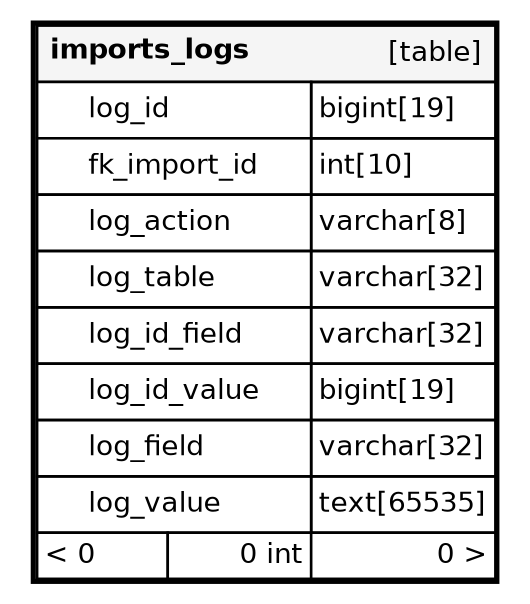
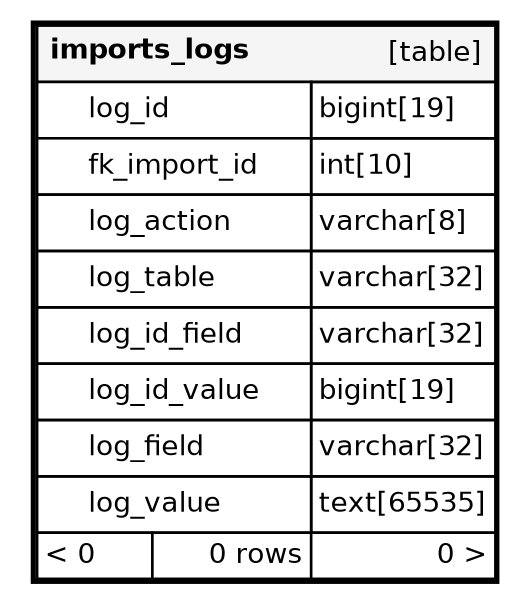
(271, 554) -> (256, 554)
